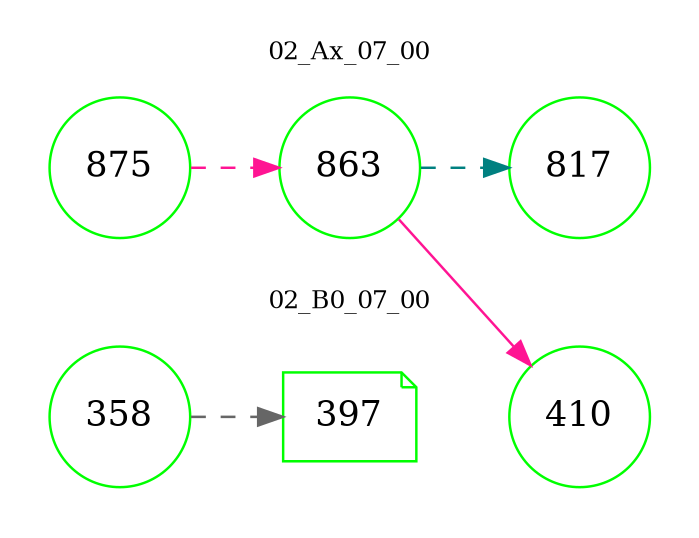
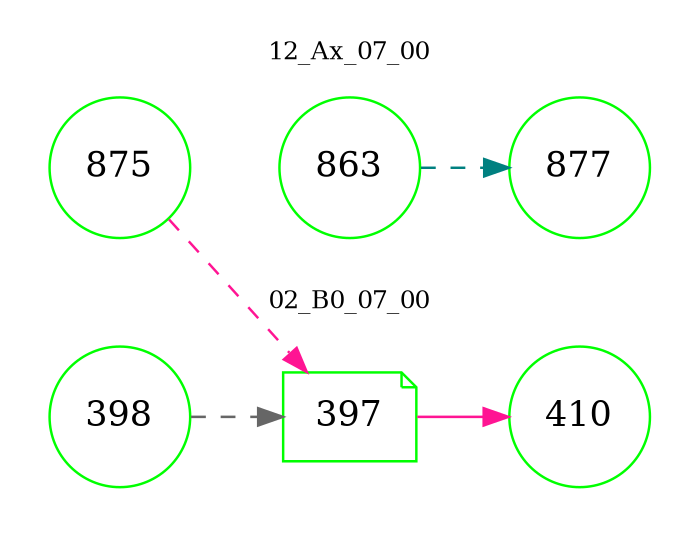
(350, 53) -> (350, 53)
(223, 168) -> (238, 296)
(580, 168) -> (580, 168)
(468, 296) -> (450, 417)
(120, 417) -> (120, 417)
